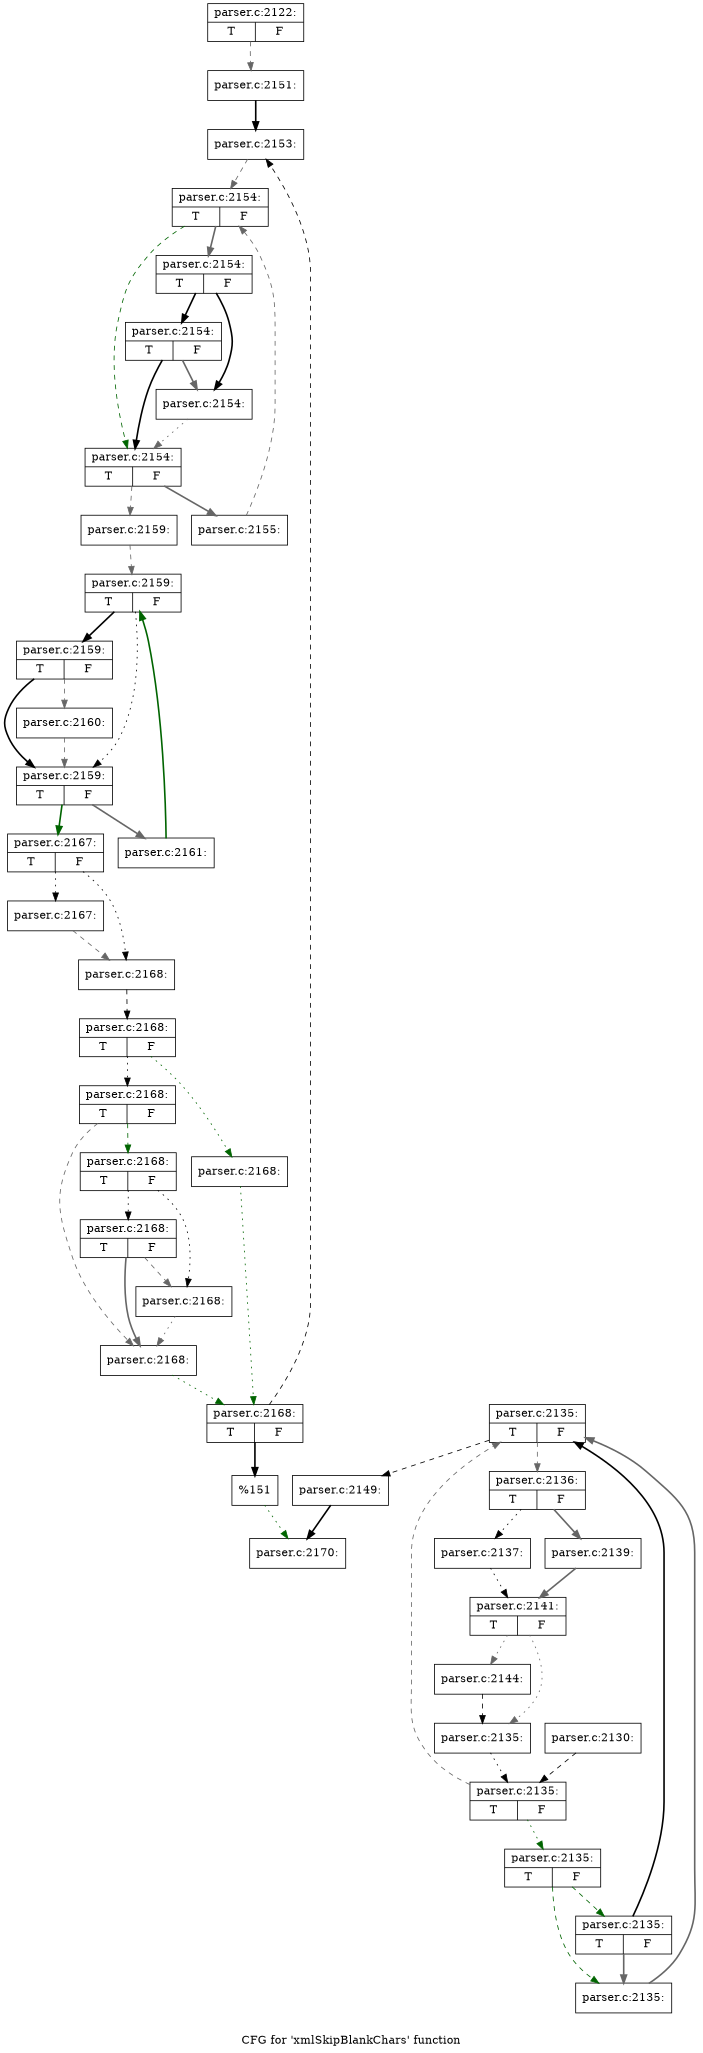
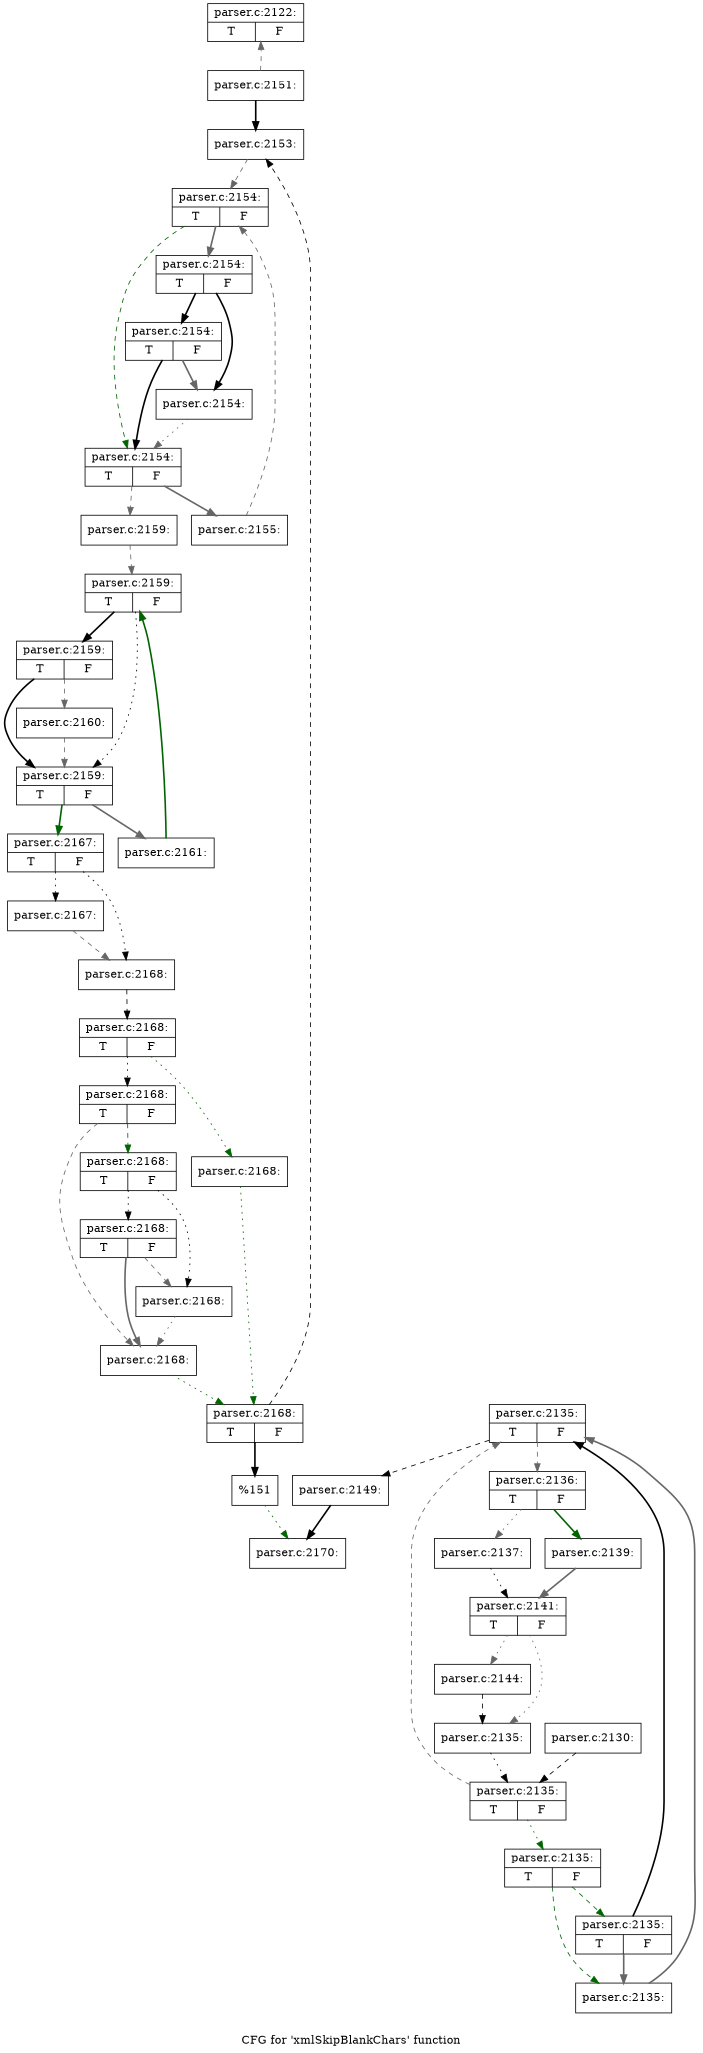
(250, 52) -> (261, 60)
(511, 1521) -> (511, 1521)
(564, 1521) -> (564, 1521)
